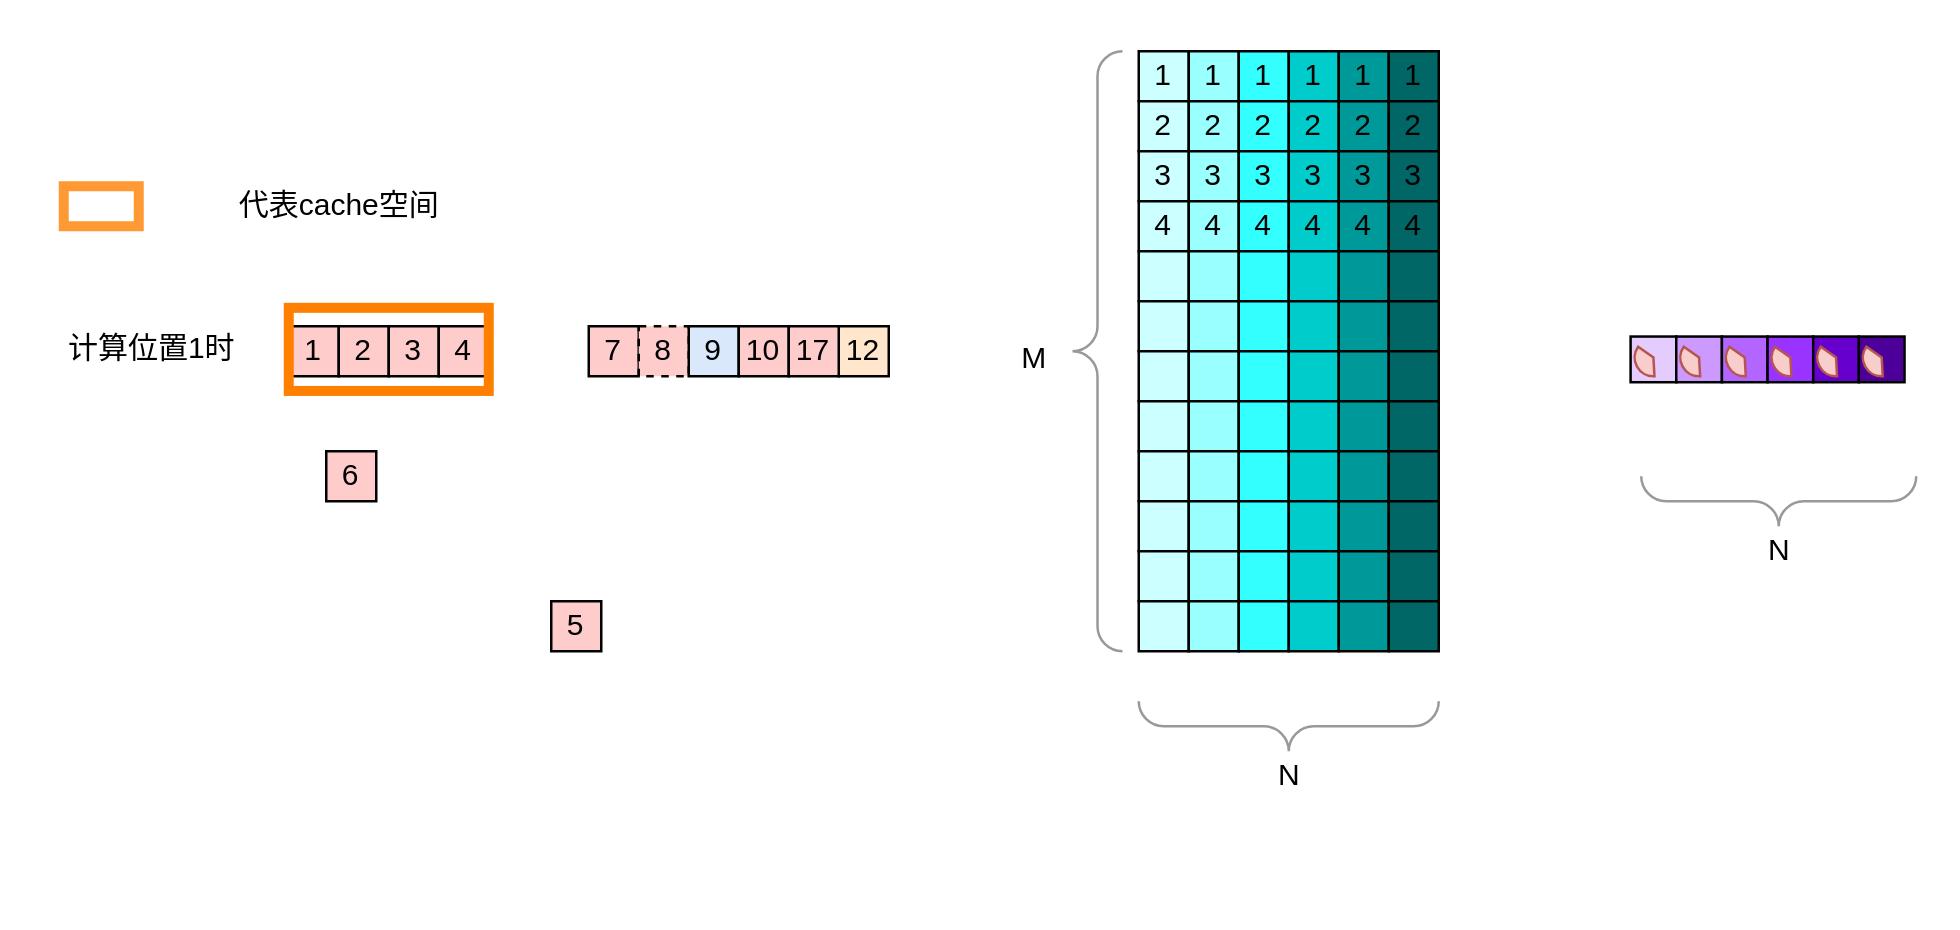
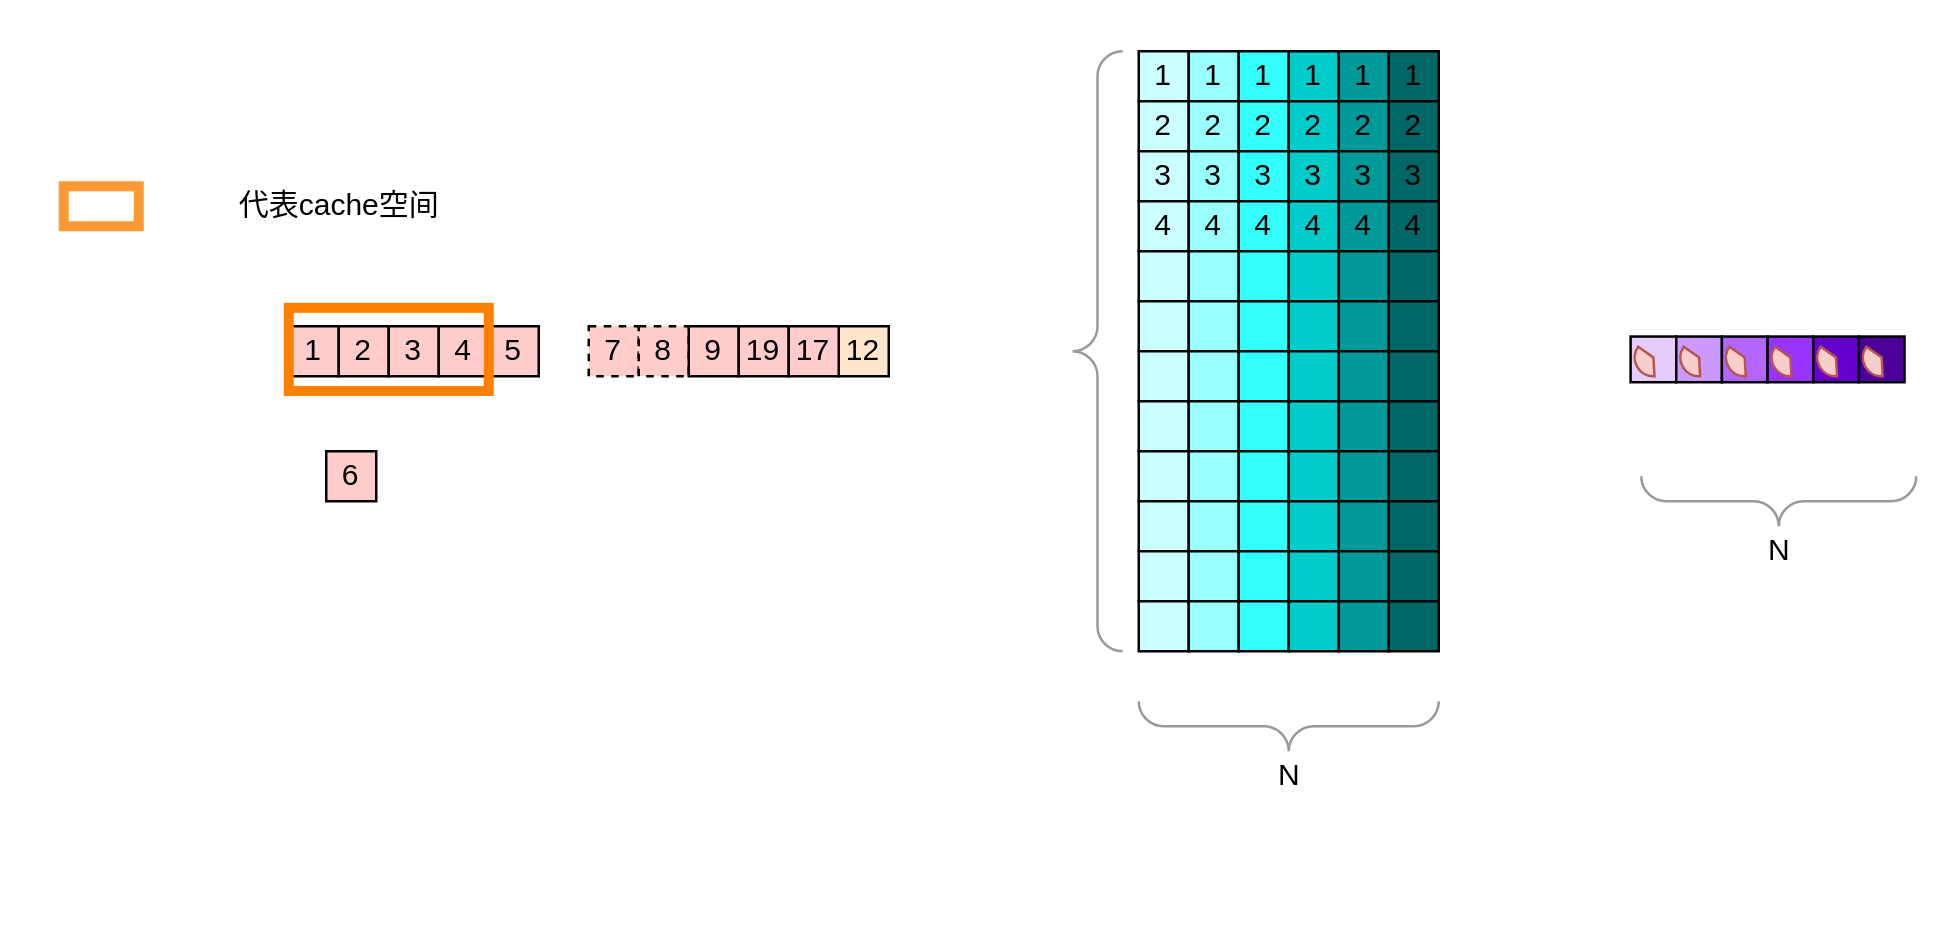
(151, 349) -> none
(614, 351) -> (614, 351)
(714, 351) -> (714, 351)
(764, 351) -> (764, 351)
(1034, 359) -> none
(576, 626) -> (514, 351)
